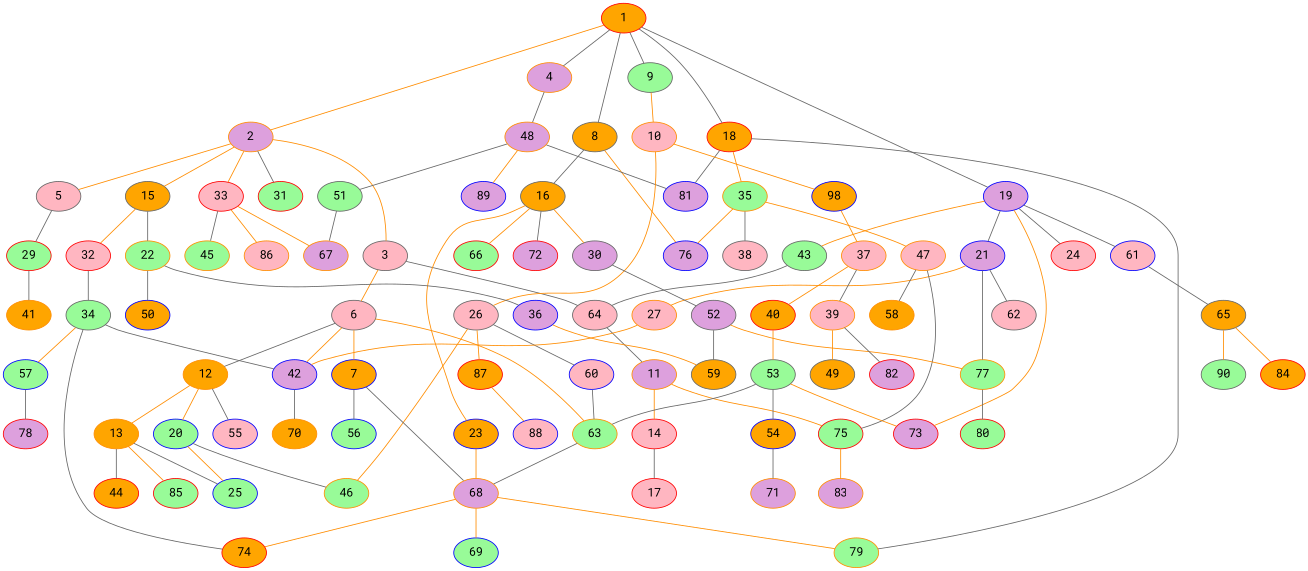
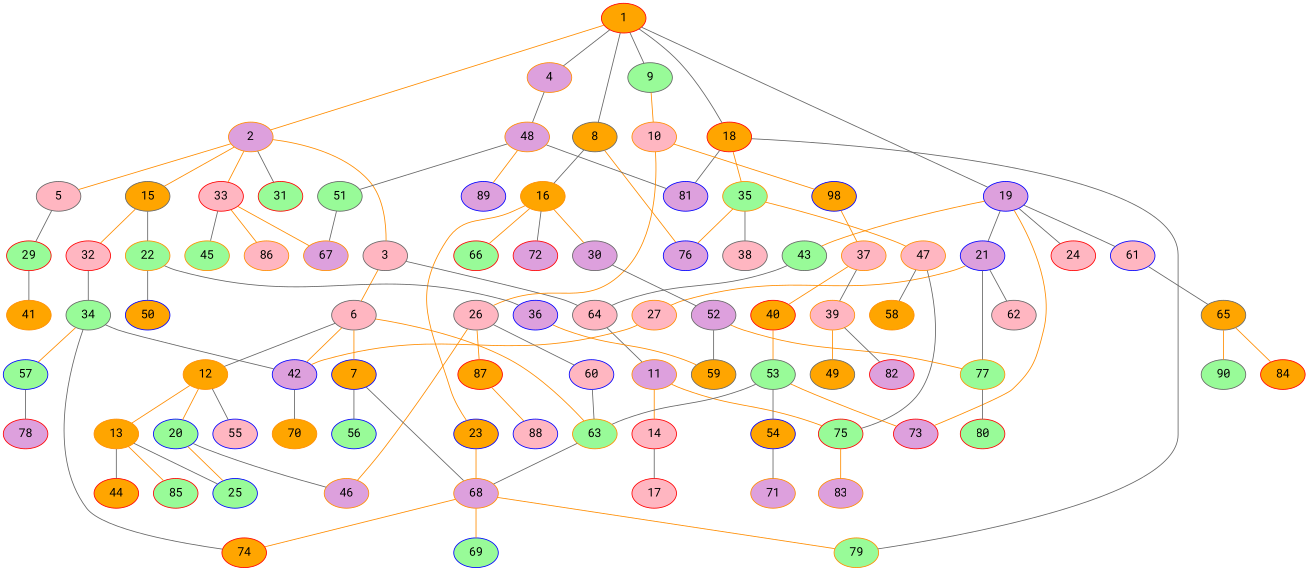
(543, 196) -> (543, 196)
(346, 493) -> (346, 493)
